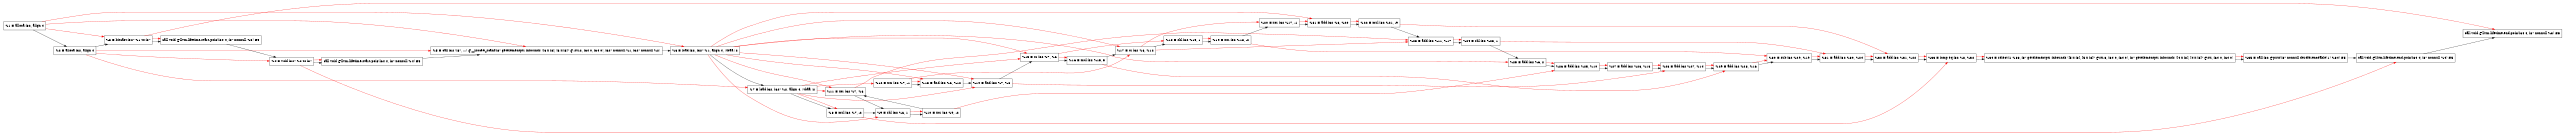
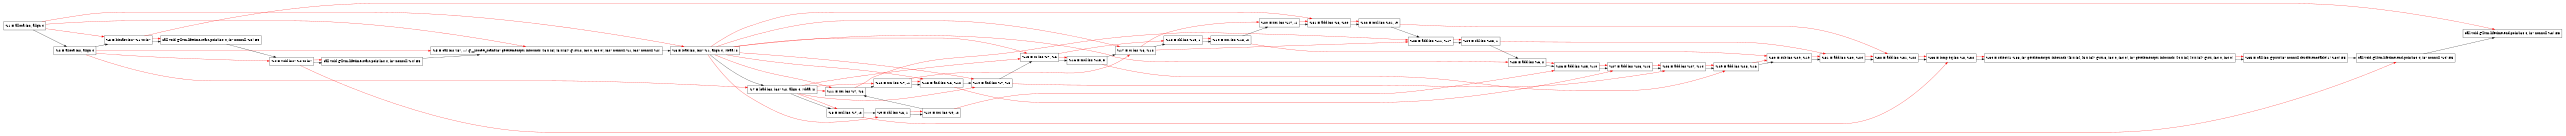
(868, 102) -> (868, 87)
none -> (1283, 102)
